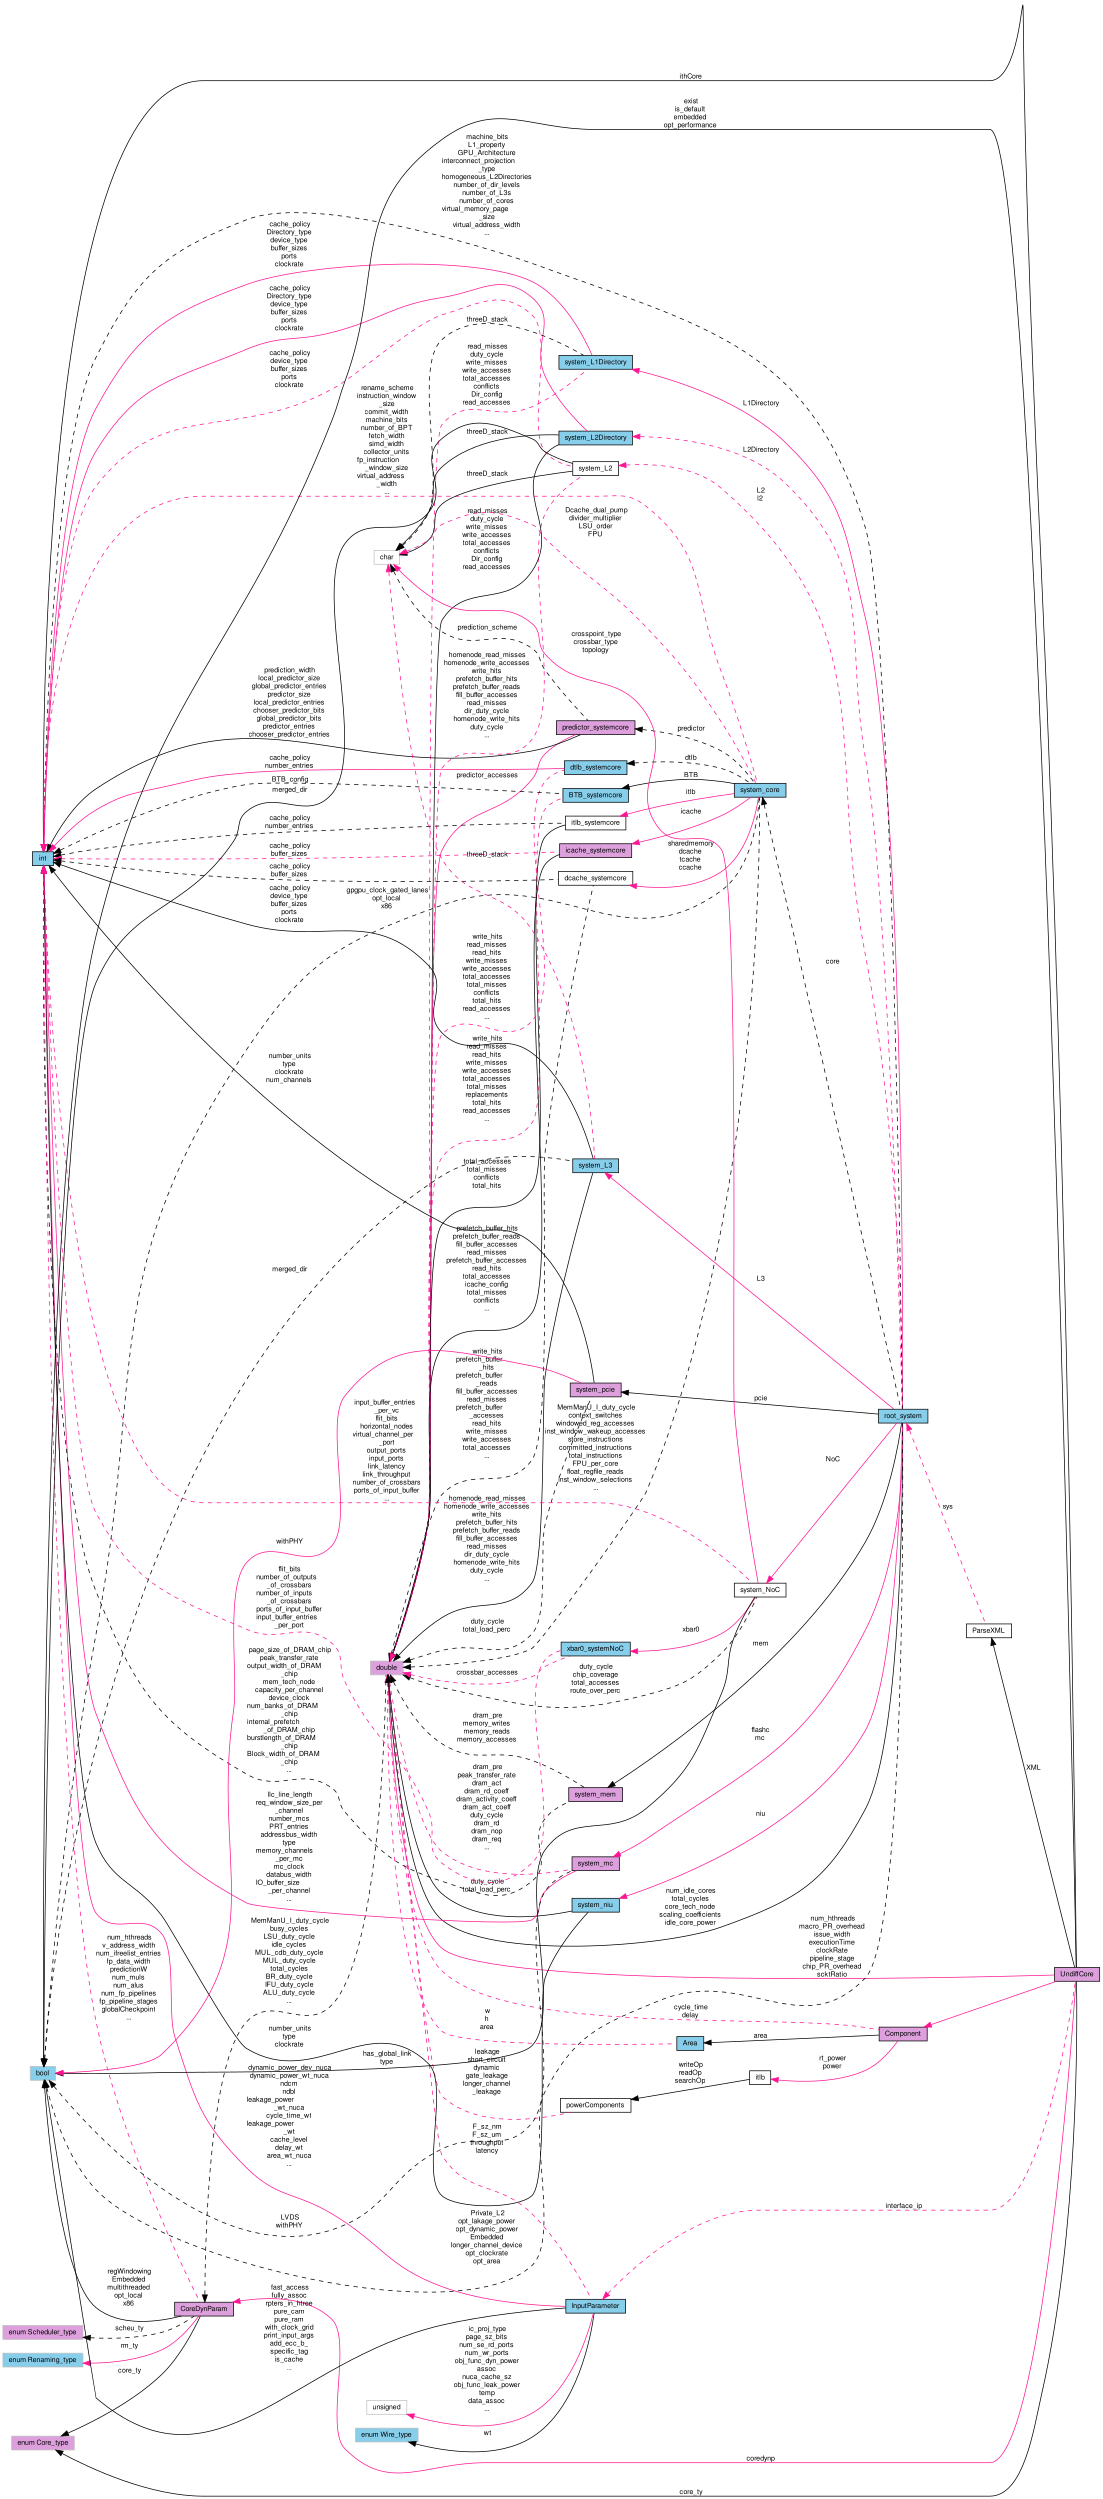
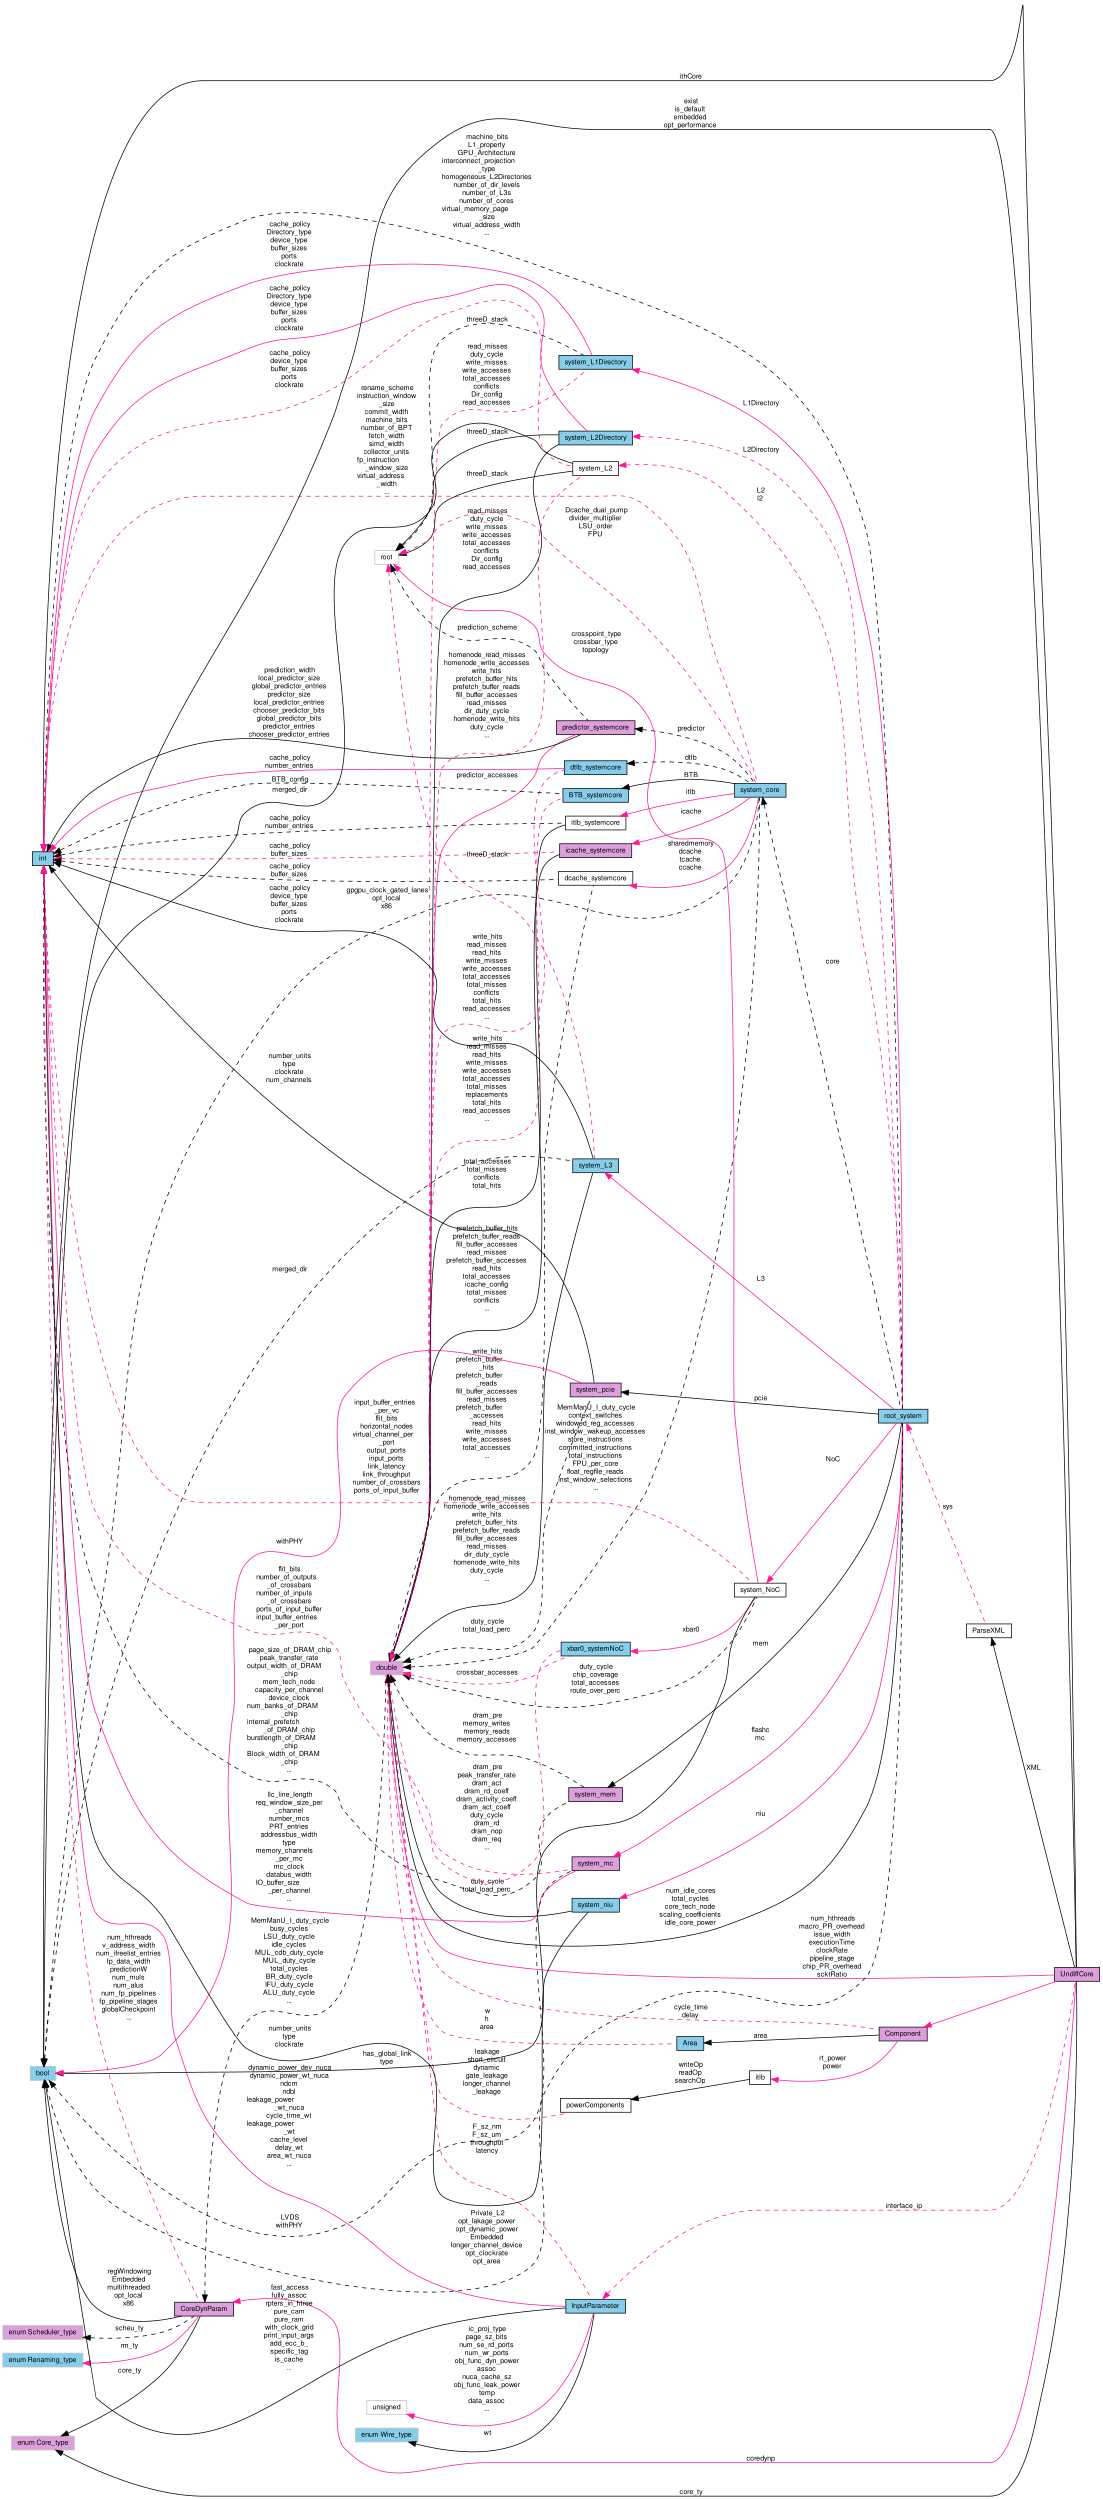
(387, 557) -> (387, 557)
